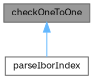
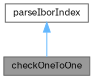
(47, 45) -> (47, 45)
